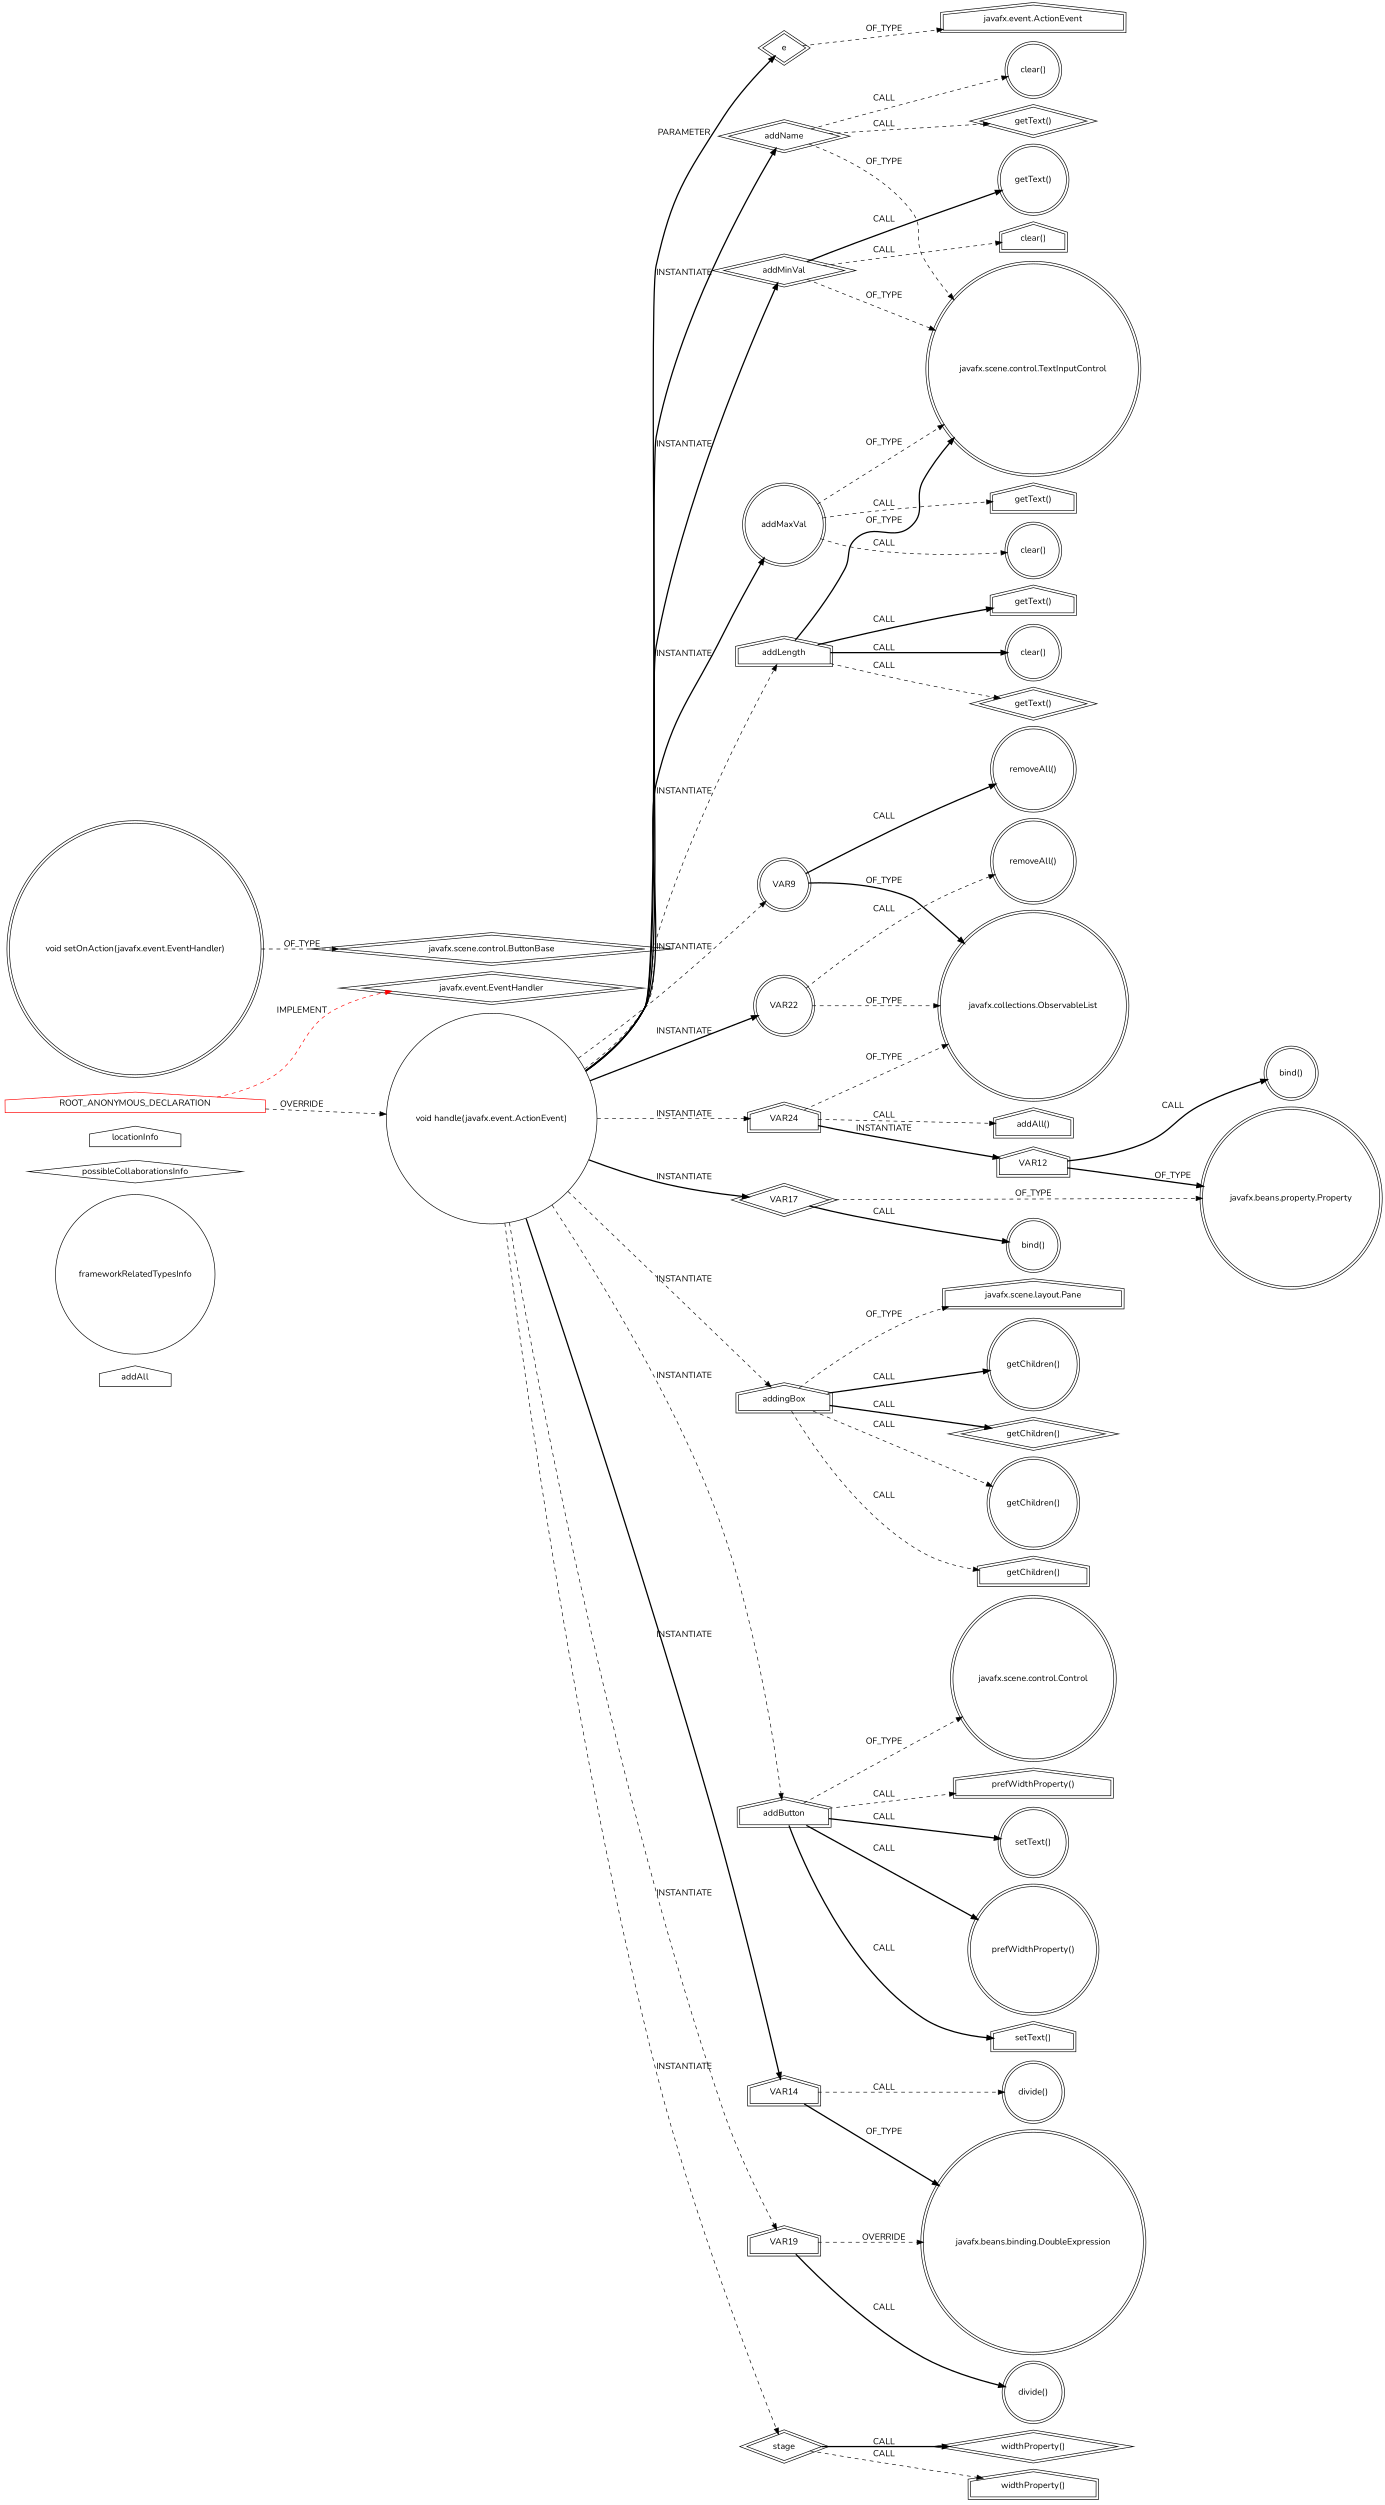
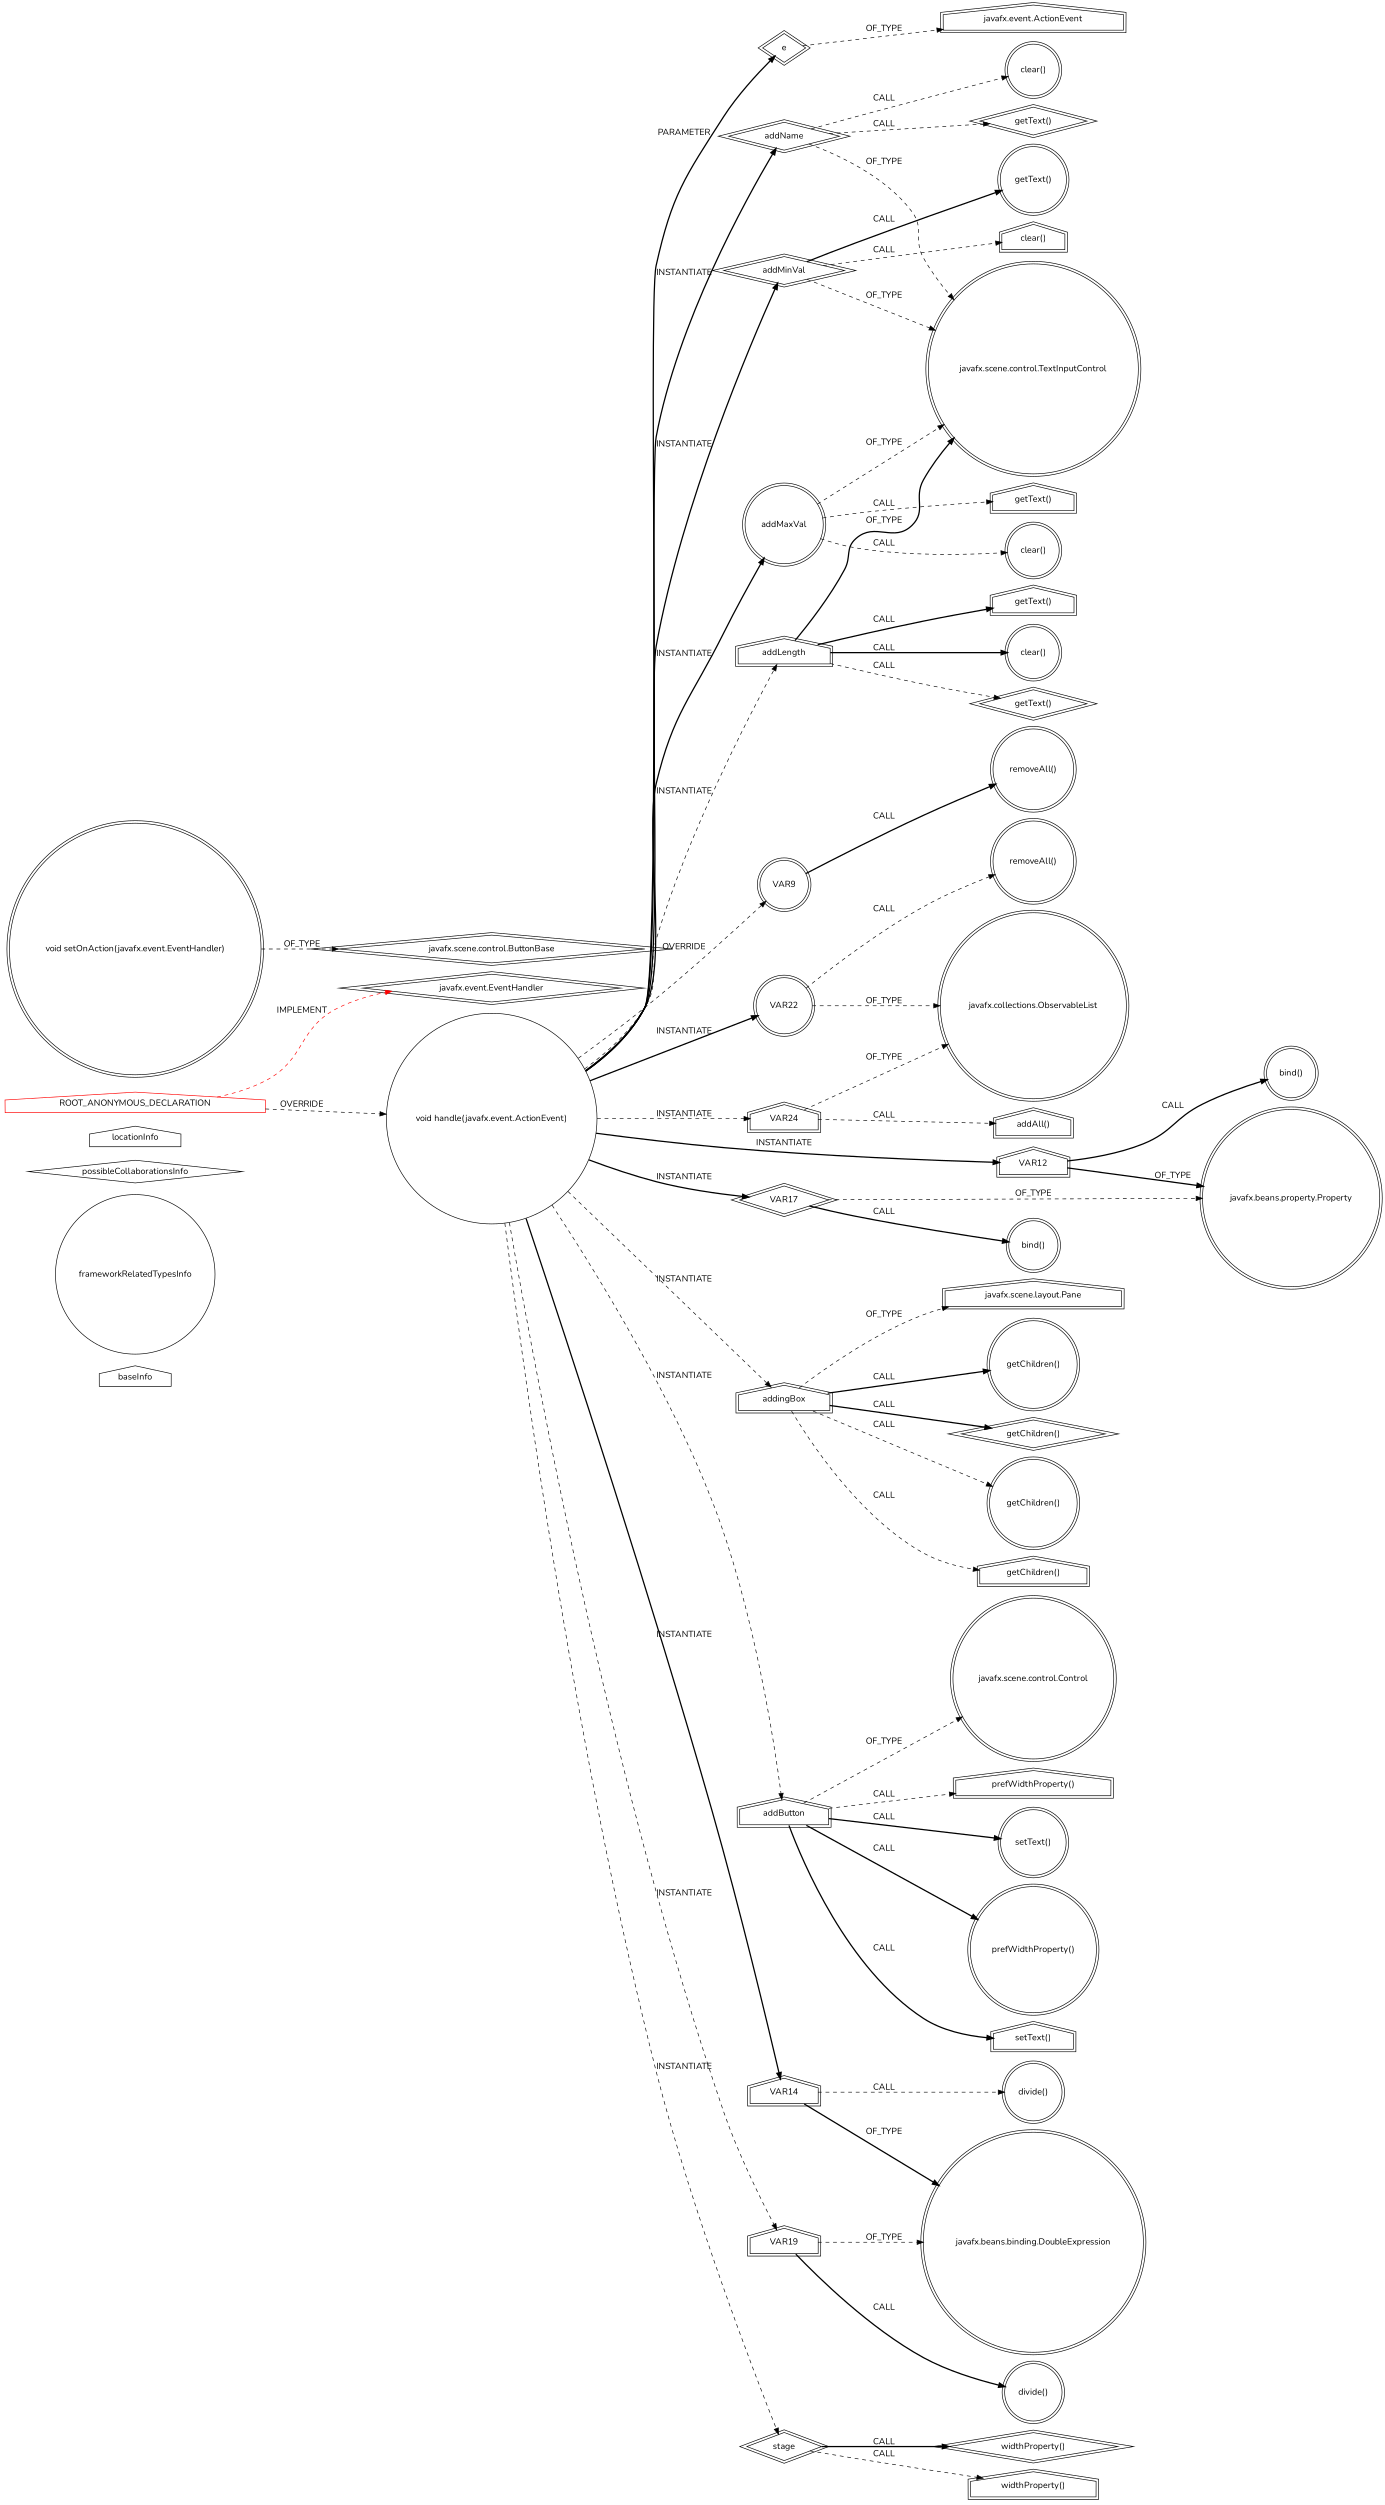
(892, 891) -> none
(684, 947) -> (684, 947)
(905, 1142) -> (794, 1153)
(135, 1377) -> (135, 1377)
(884, 2237) -> (884, 2237)
